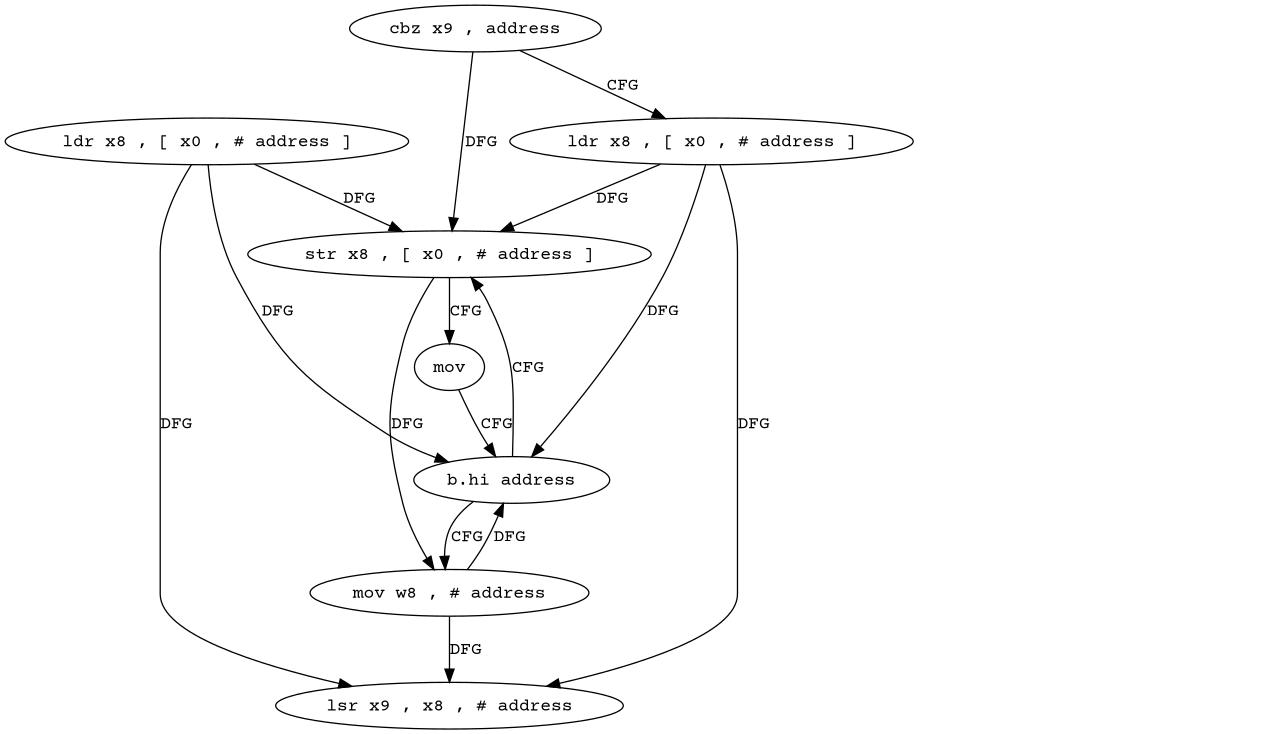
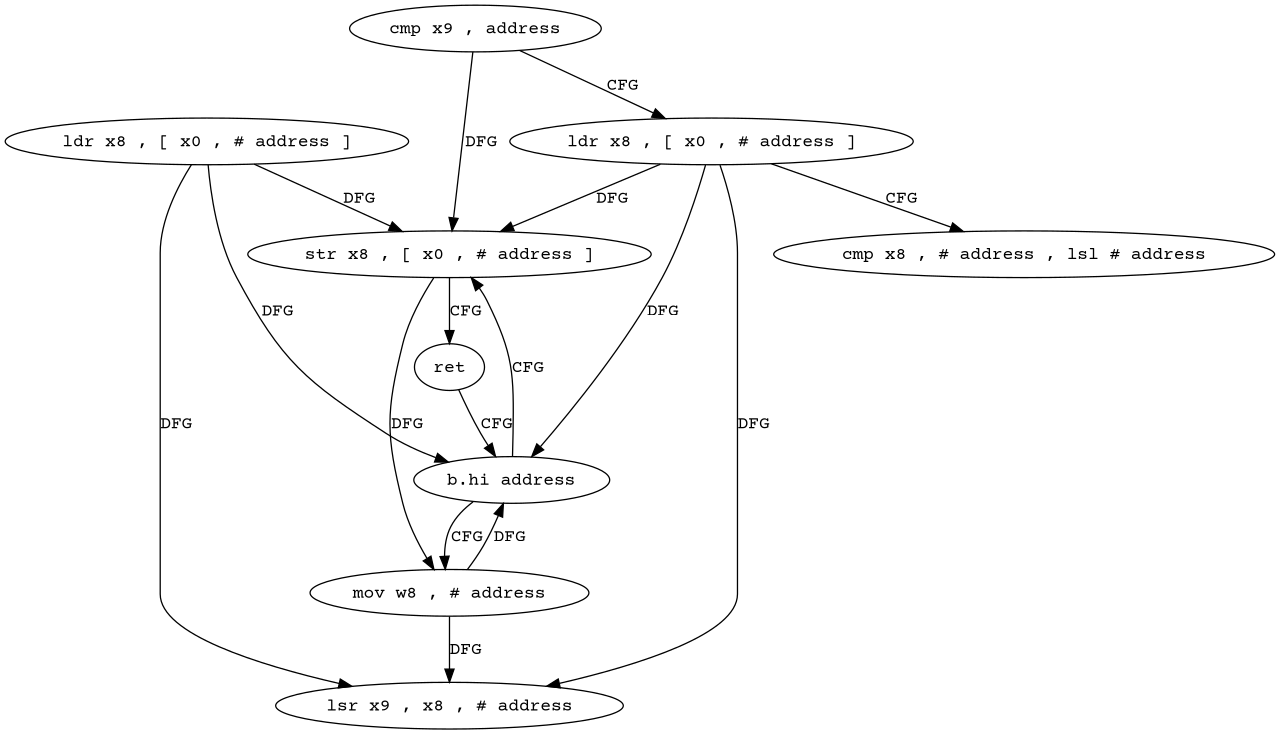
(475, 29) -> (475, 29)
none -> (1024, 254)
(449, 367) -> (449, 367)
